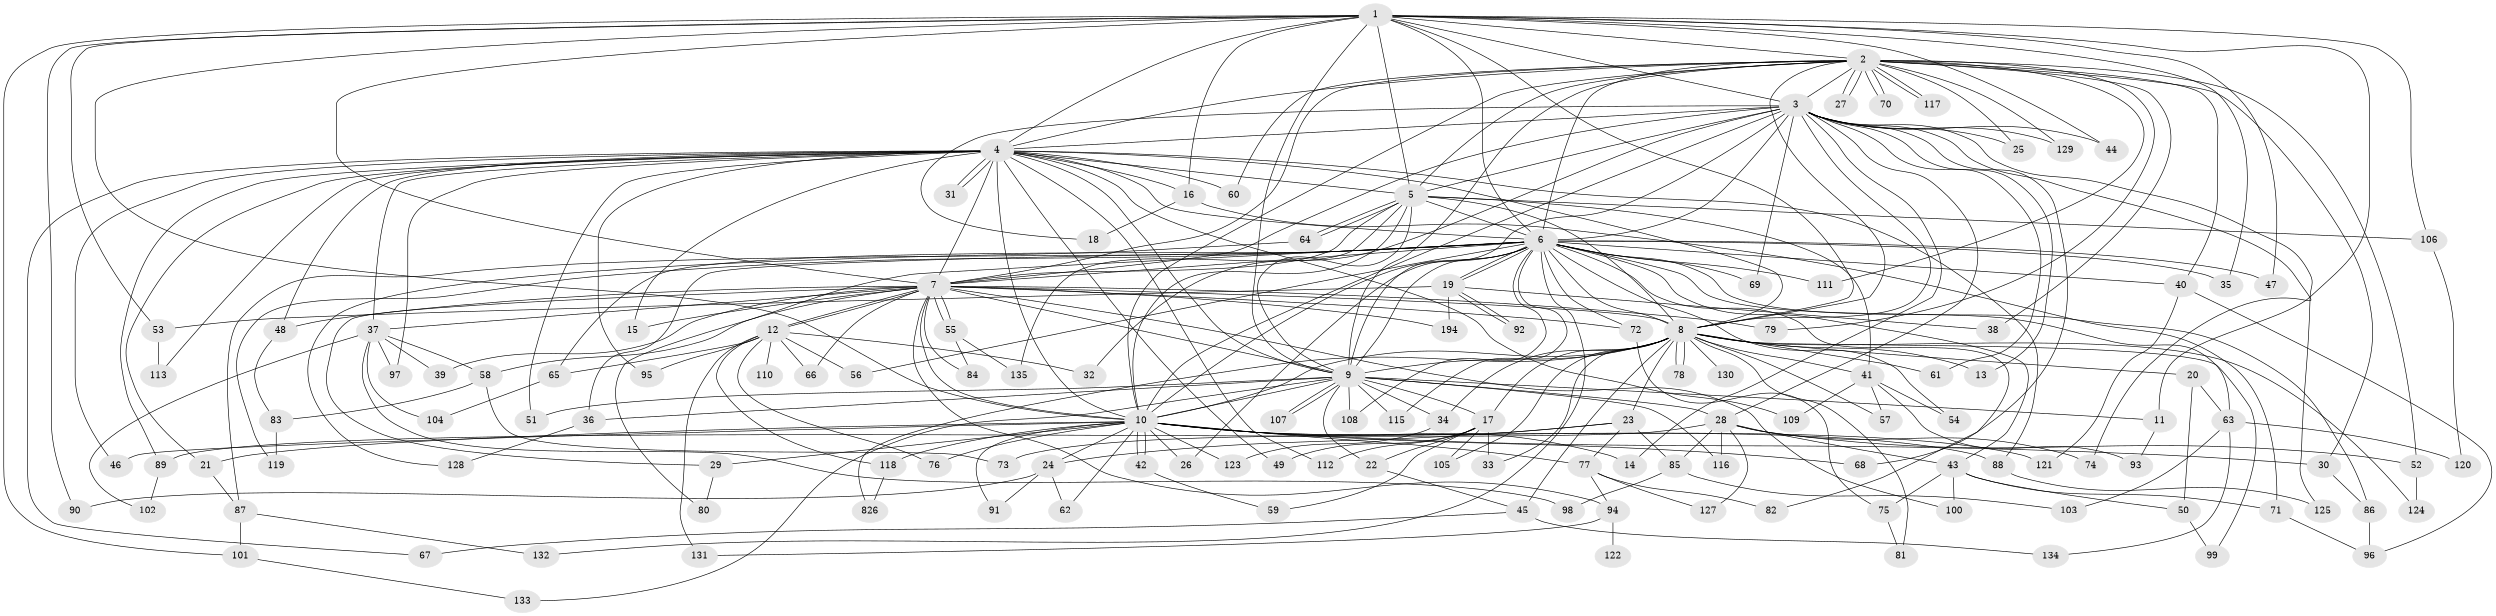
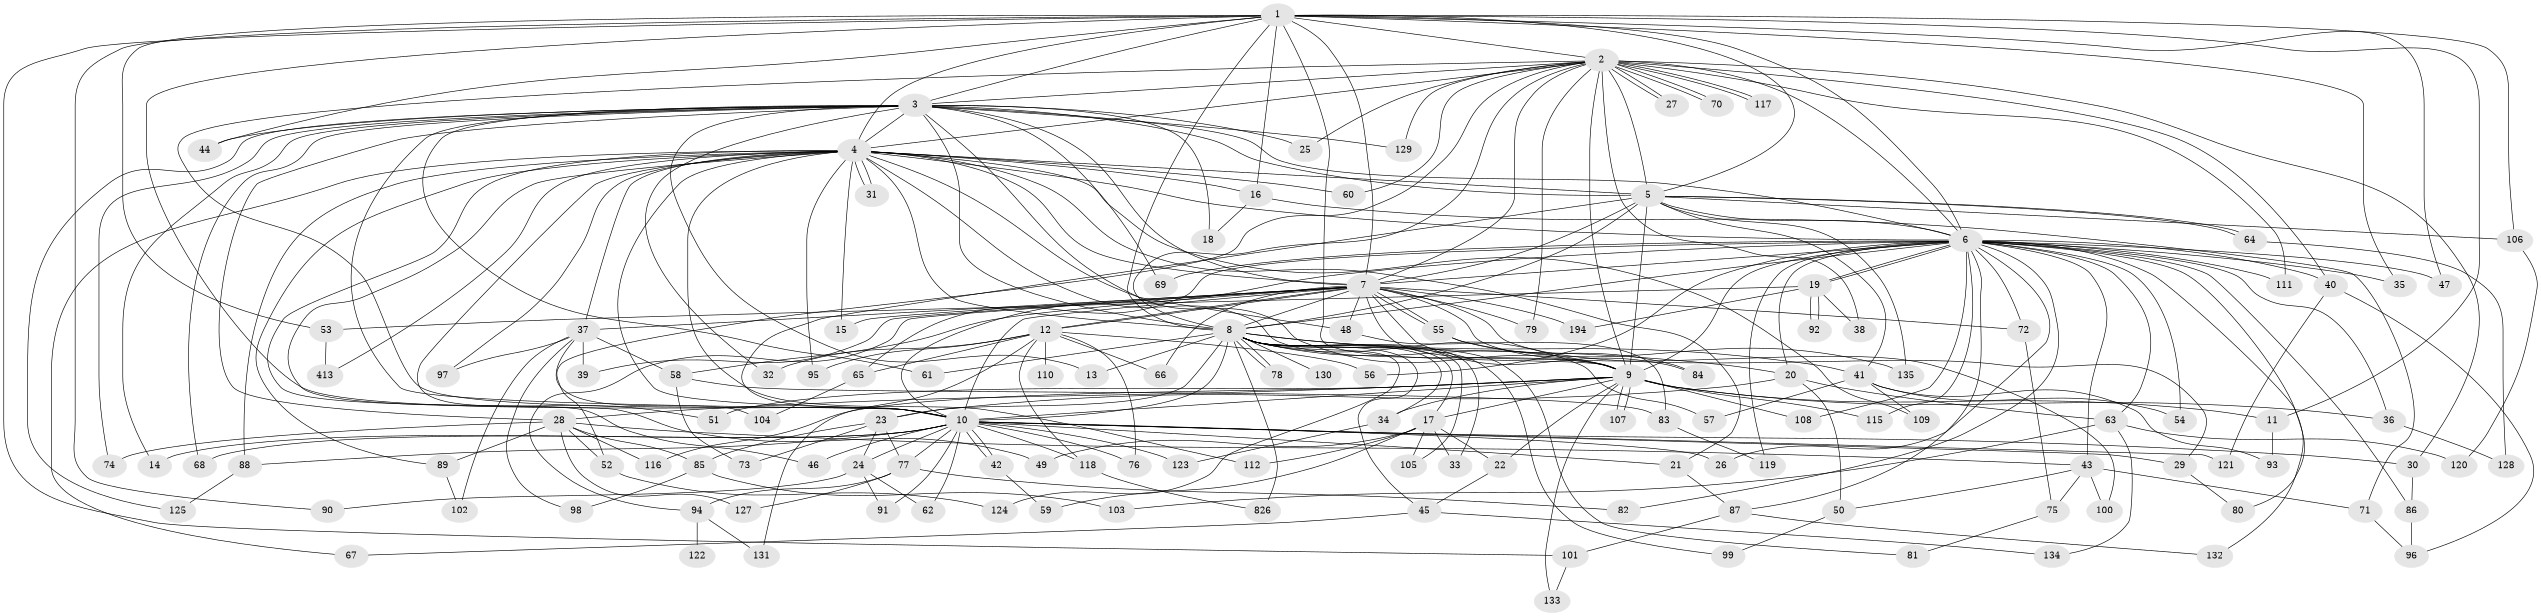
none -> (1804, 266)
(158, 376) -> (325, 376)
none -> (1556, 397)
